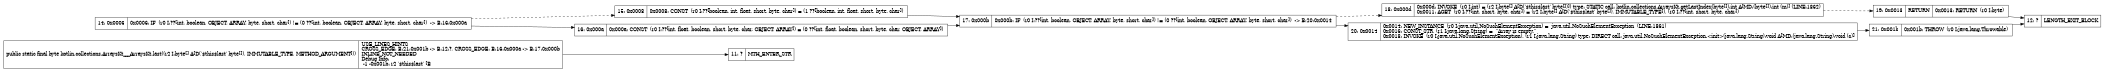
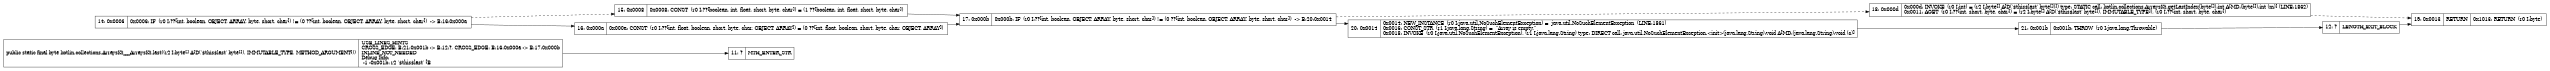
(1970, 11) -> (2508, 20)
(2014, 17) -> (2404, 25)
